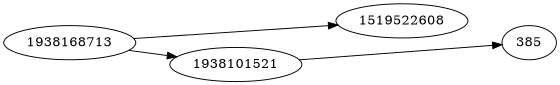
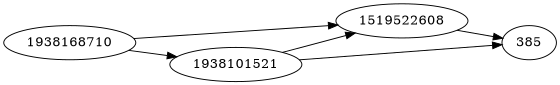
none -> (475, 33)
(70, 43) -> (70, 43)
none -> (314, 44)
